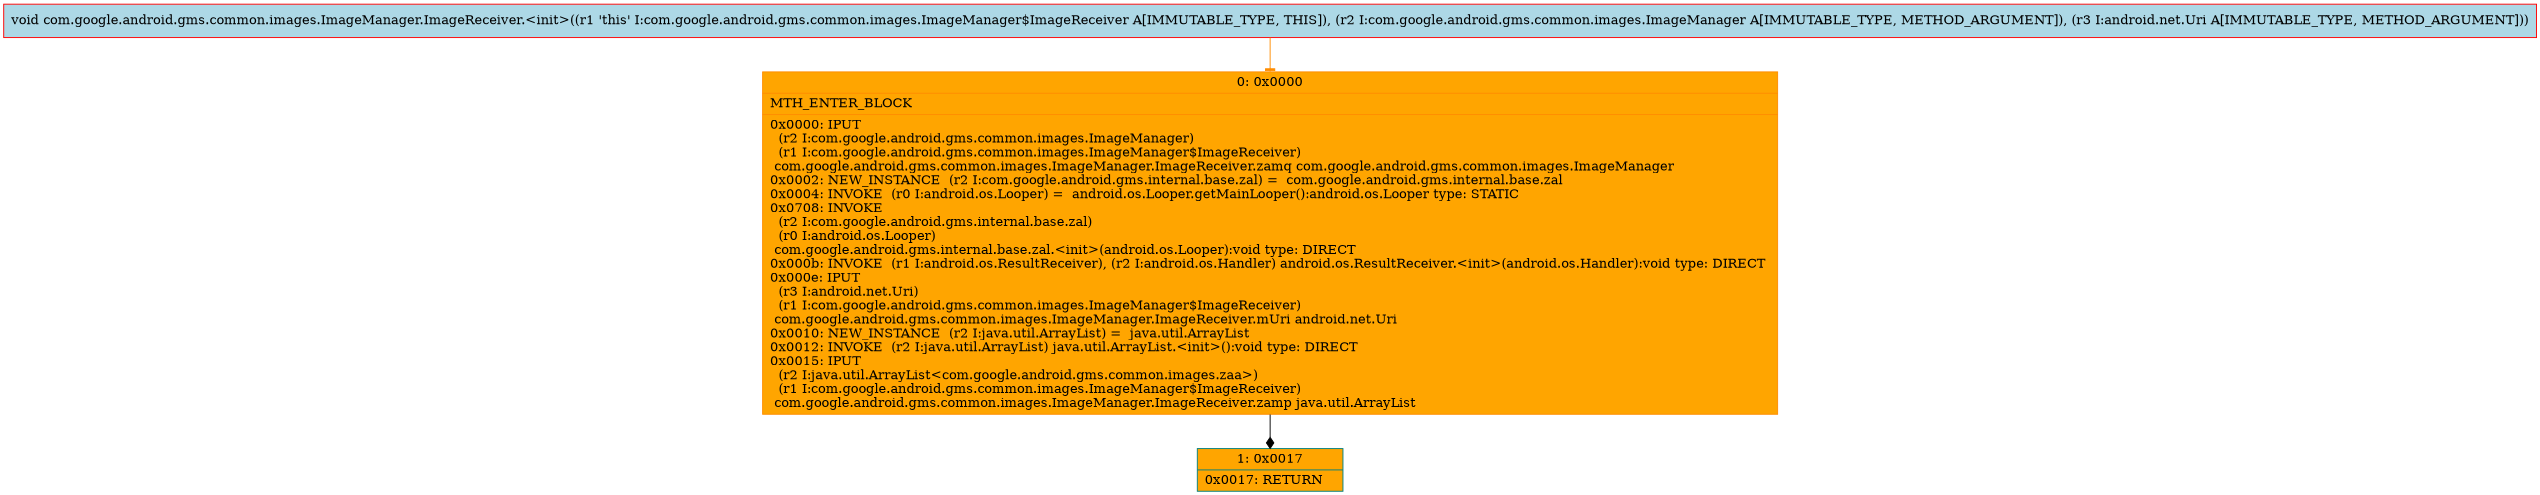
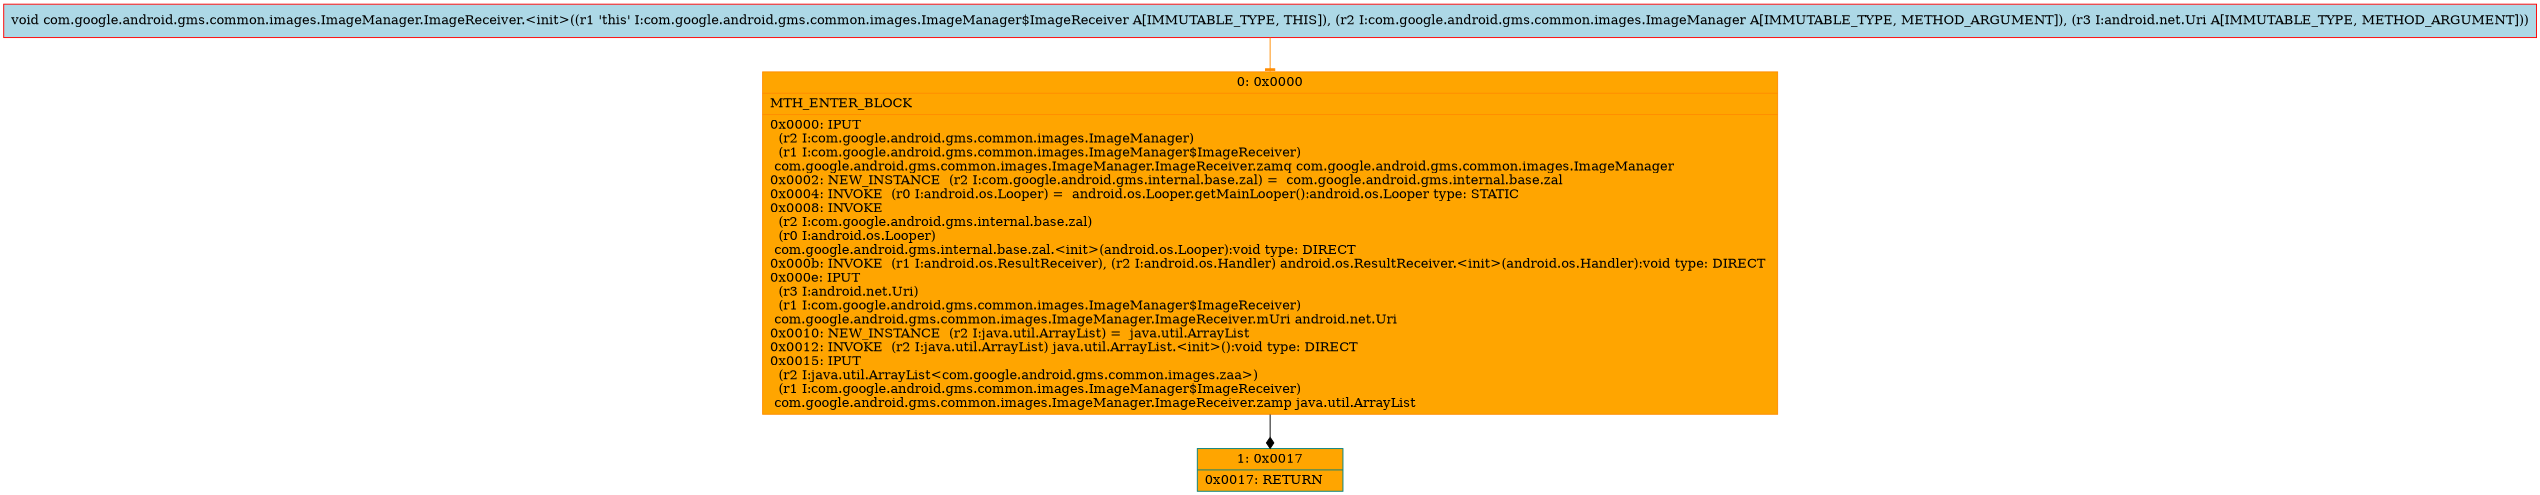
(831, 208) -> (831, 208)
